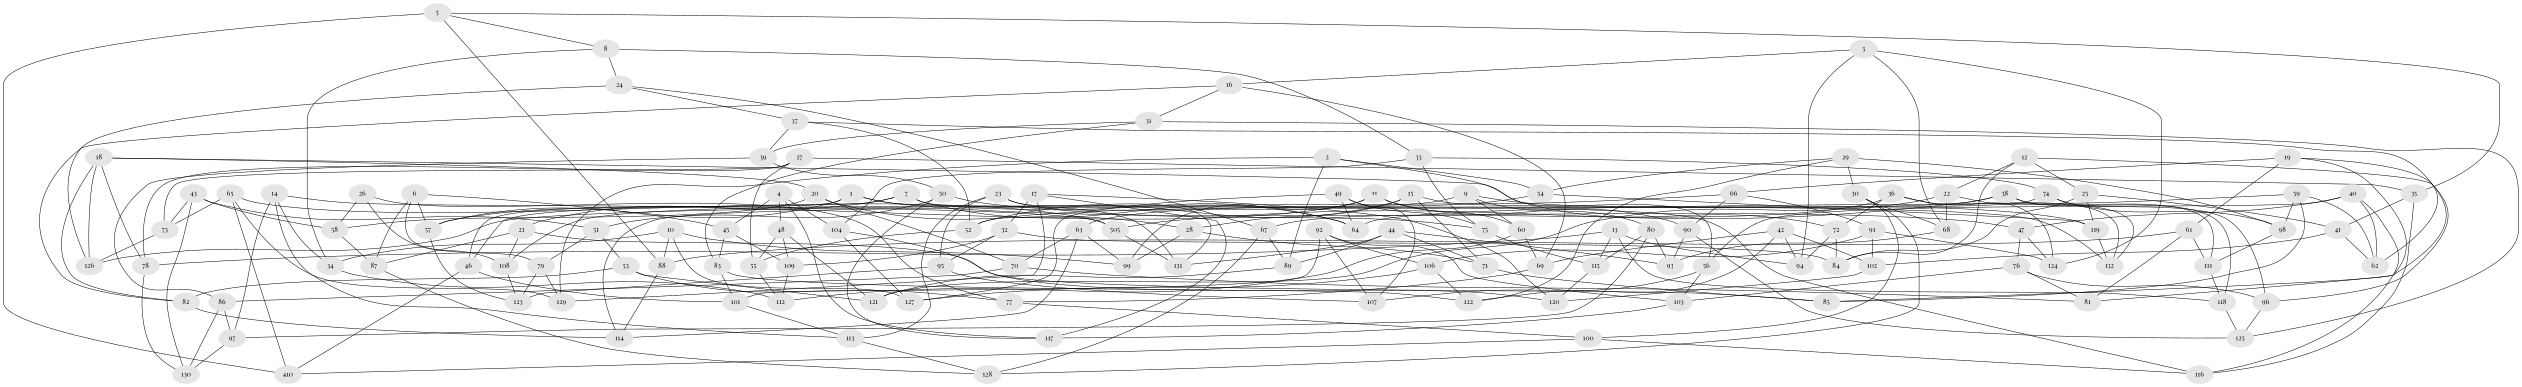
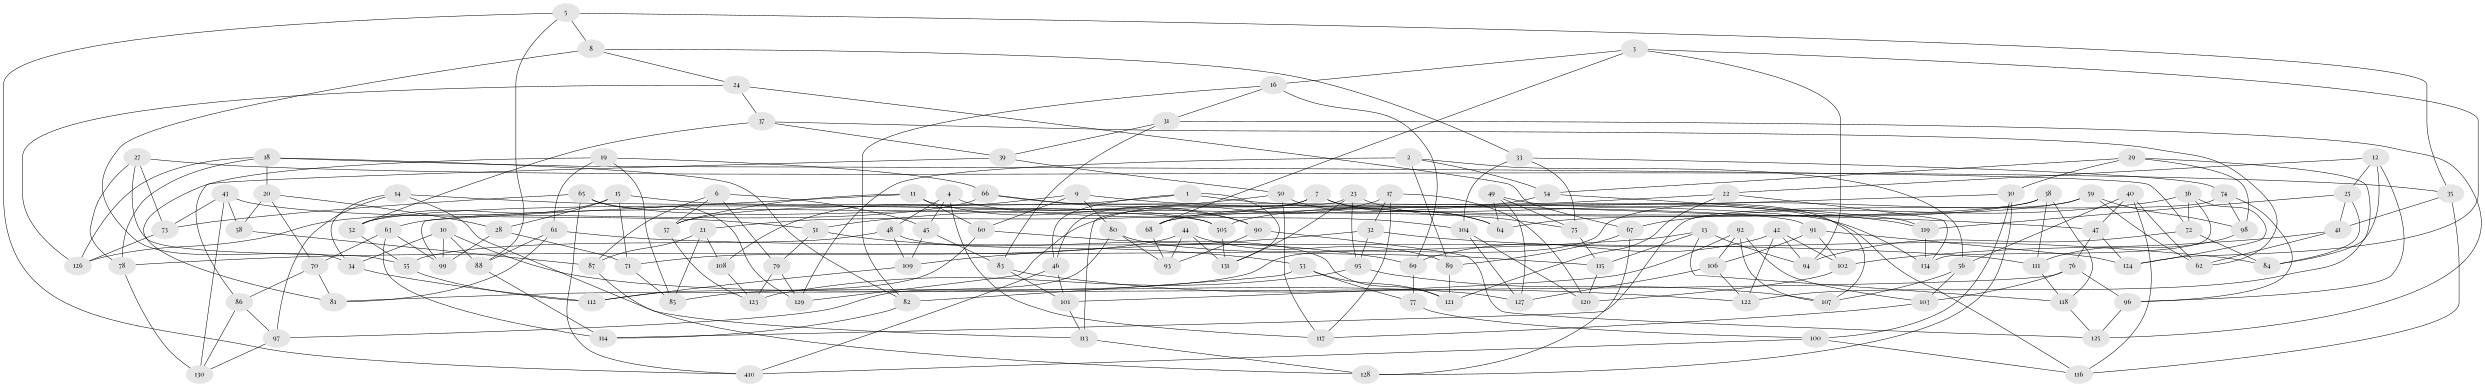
(363, 194) -> none
(2110, 266) -> (1926, 266)
